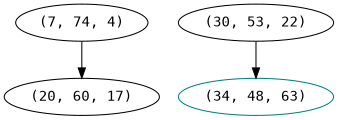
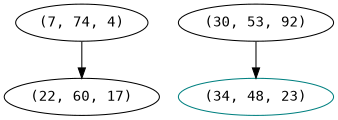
(256, 23) -> (256, 23)
(82, 97) -> (82, 97)
(256, 97) -> (256, 97)
